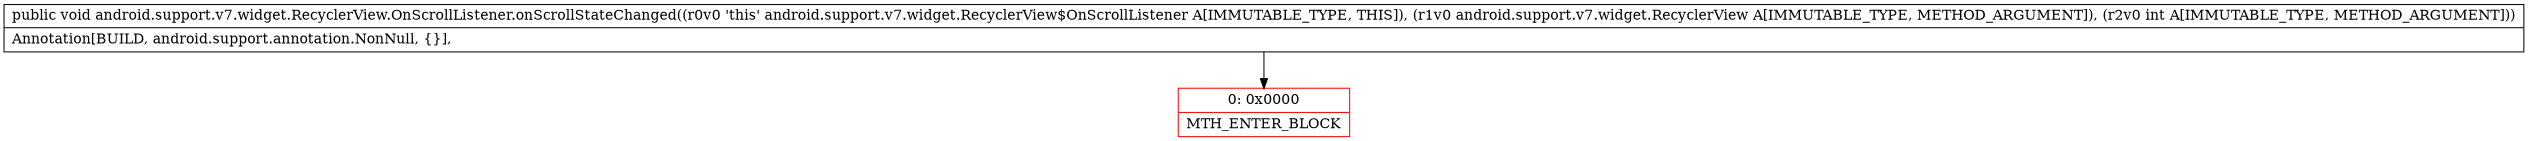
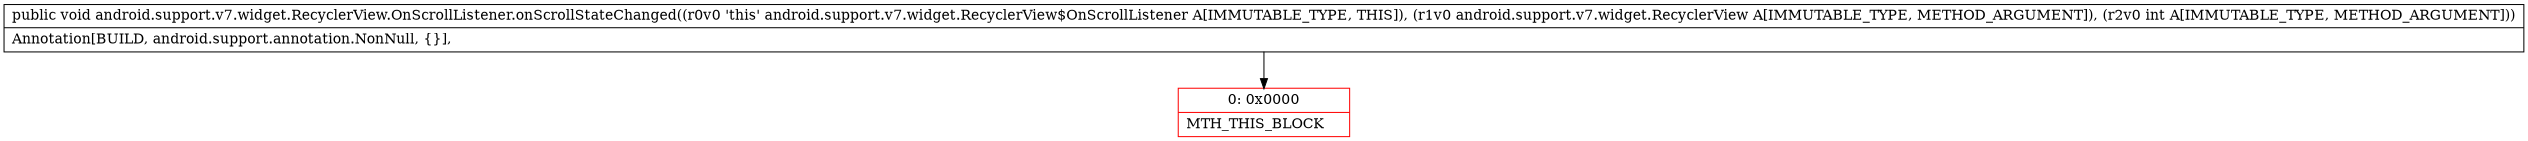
(1264, 124) -> (1255, 124)
